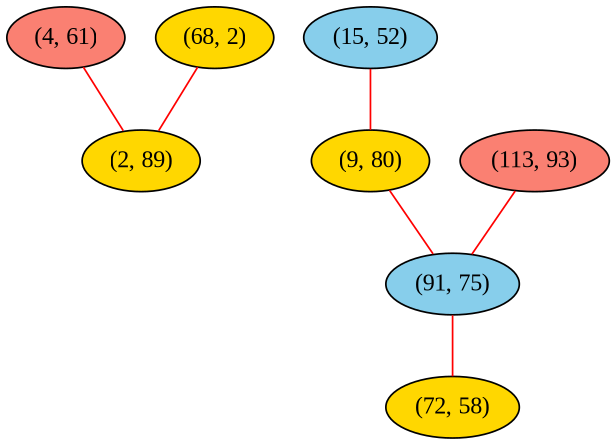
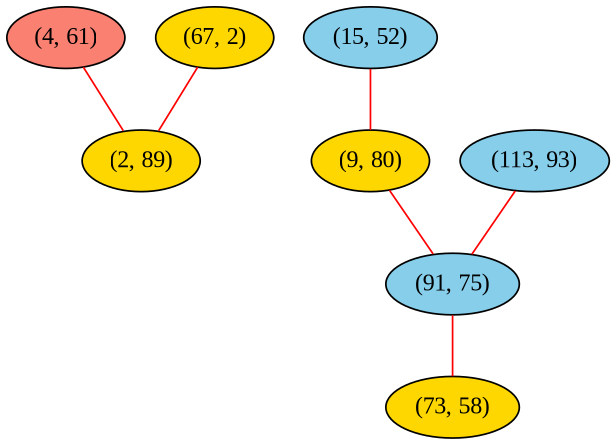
(215, 38) -> (215, 38)
(535, 161) -> (535, 161)
(453, 407) -> (453, 407)
